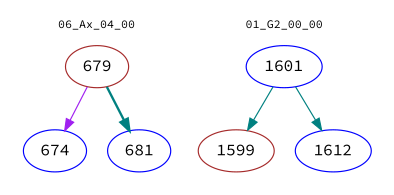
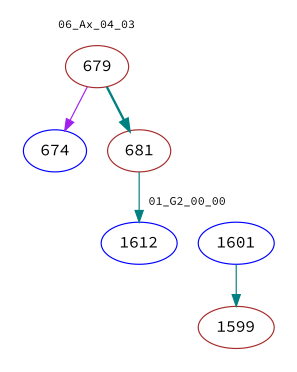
(97, 25) -> (97, 25)
(306, 103) -> (139, 198)
(139, 151) -> (139, 151)
